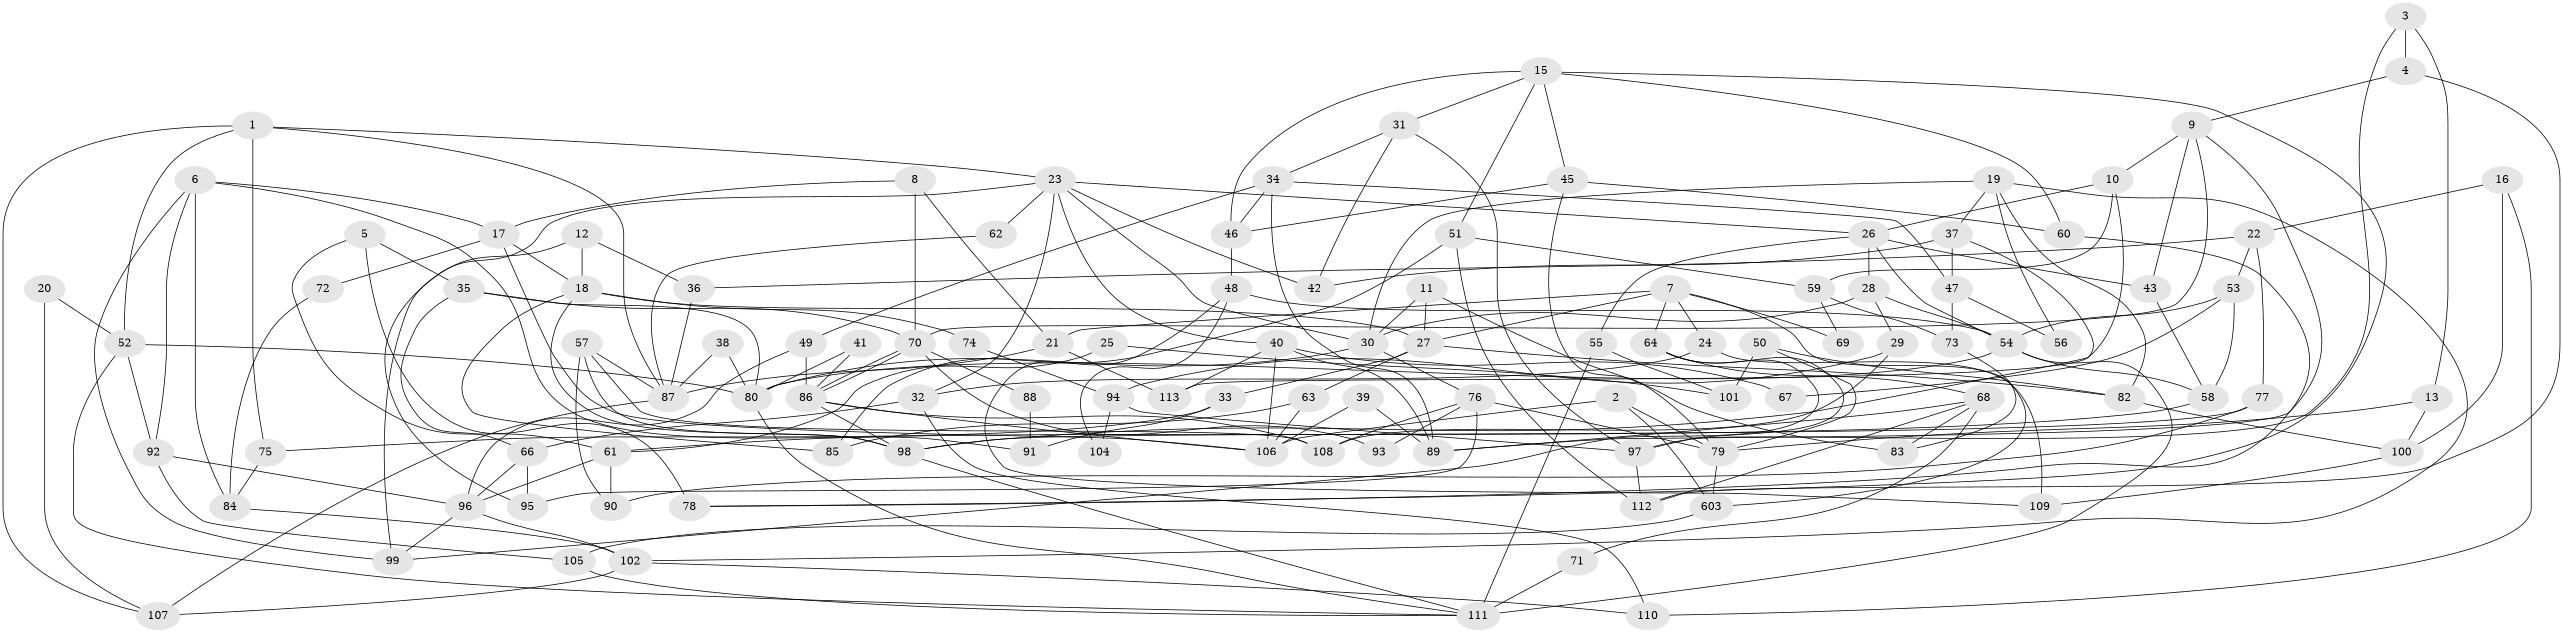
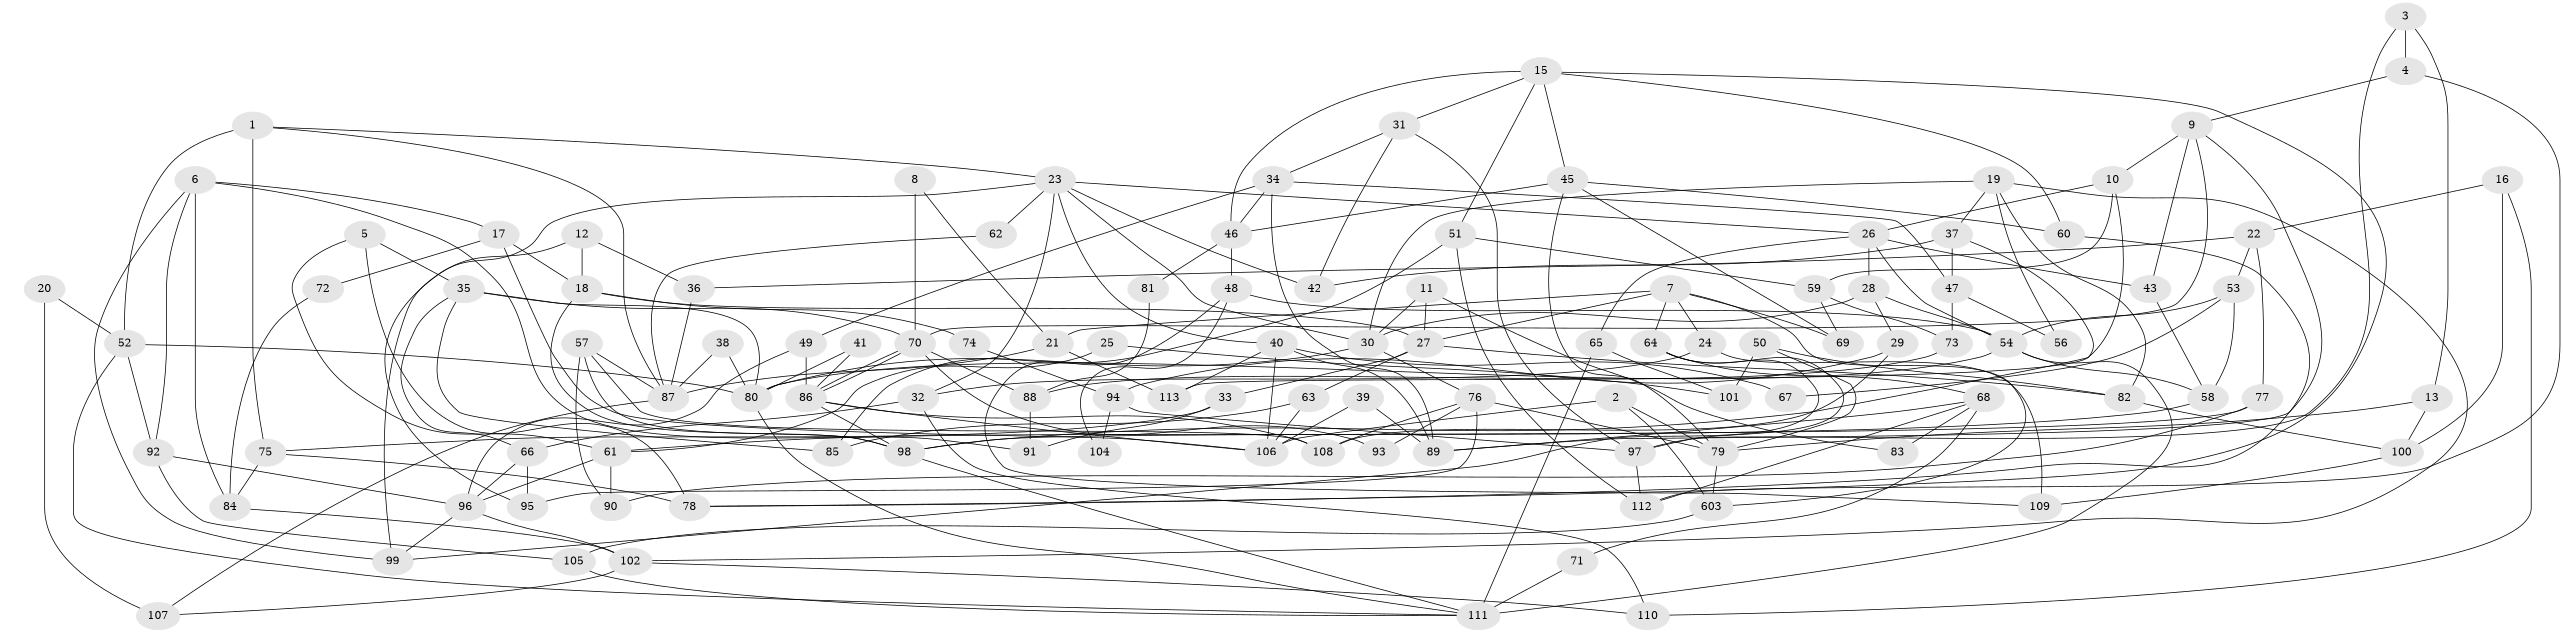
(703, 192) -> none
none -> (1718, 269)
none -> (1148, 289)
(3, 323) -> none
(1596, 344) -> (1596, 344)
(2004, 418) -> (1493, 378)
(583, 430) -> (587, 431)
none -> (470, 470)
